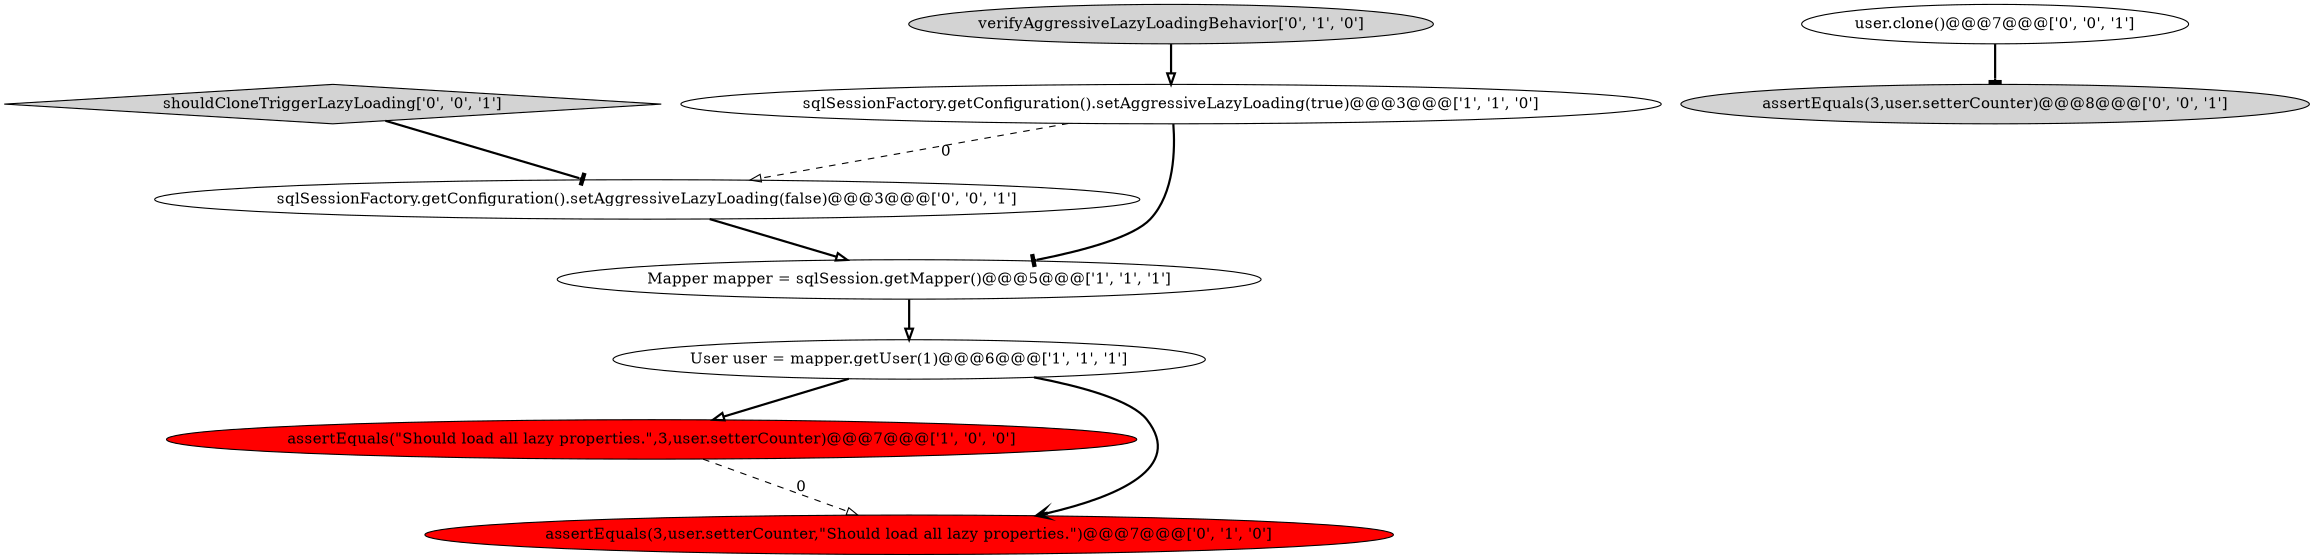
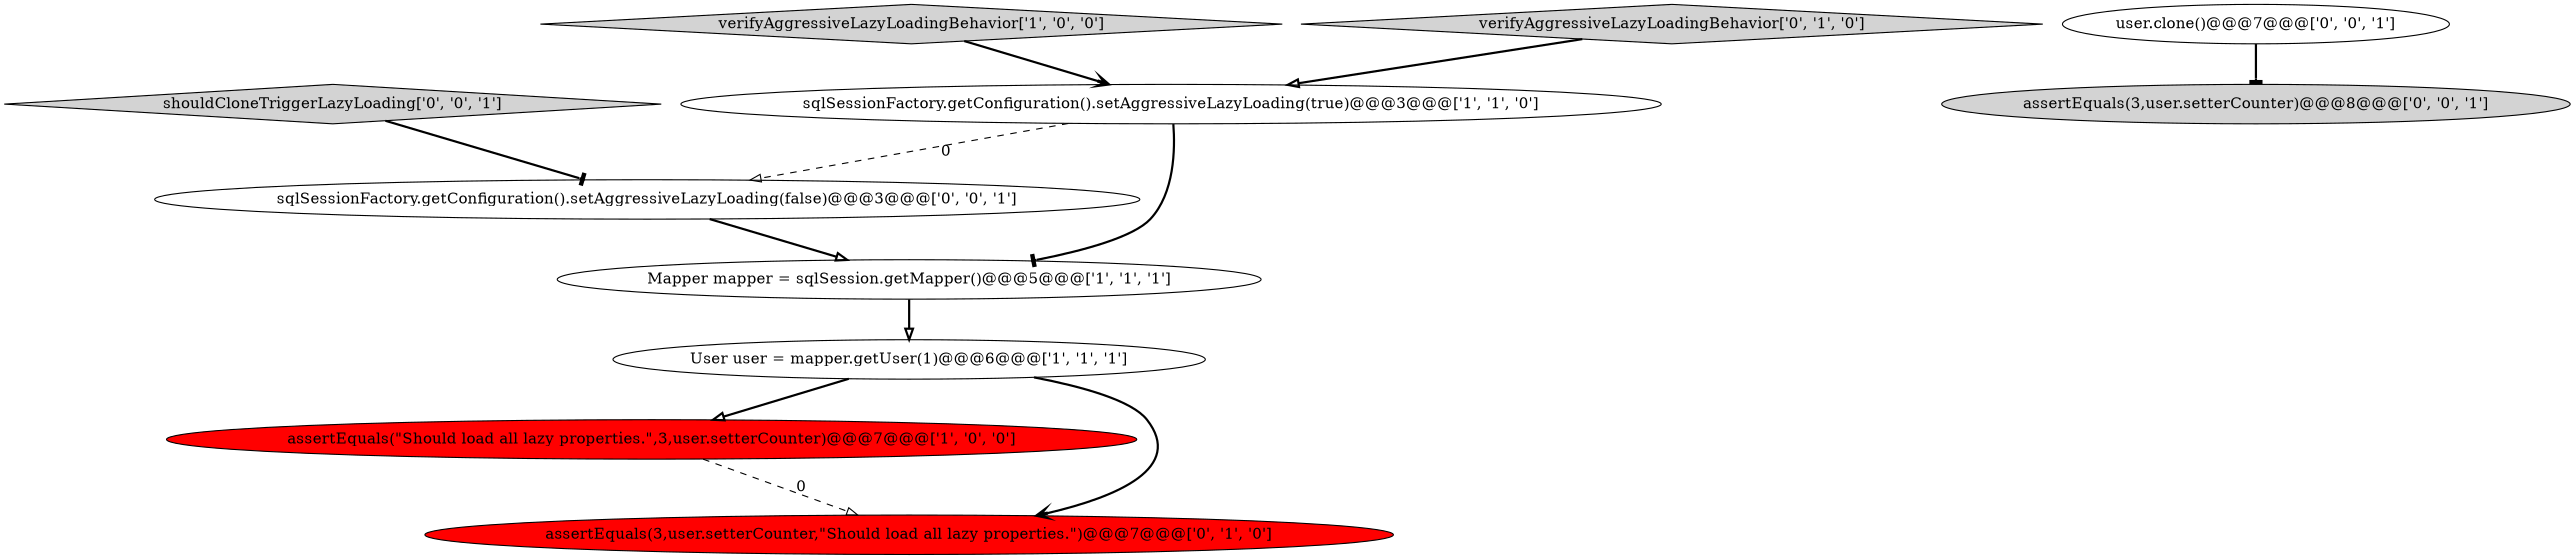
none -> (911, 24)
(1171, 24) -> (1672, 24)
